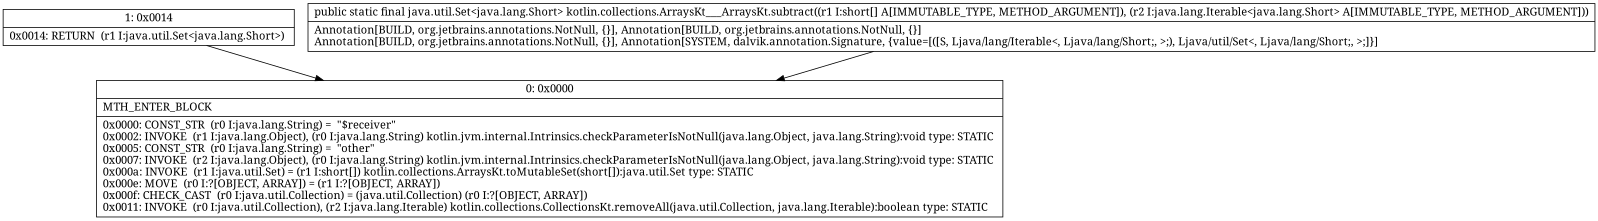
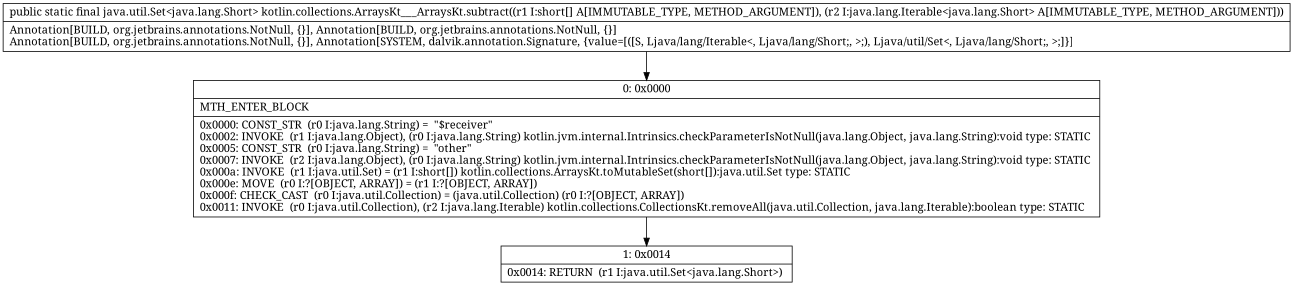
(261, 62) -> (647, 228)
